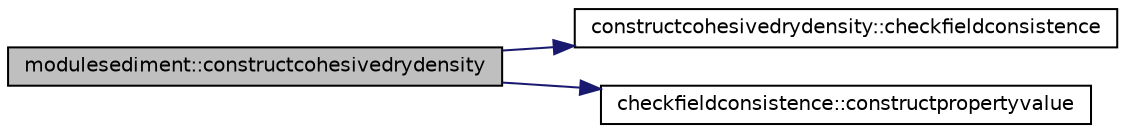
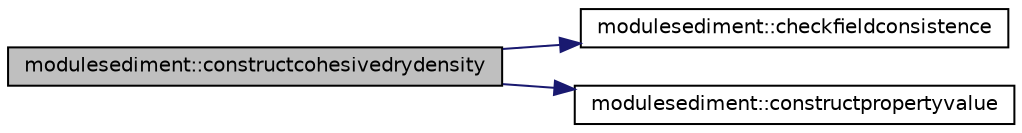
(846, 28) -> (795, 28)
(846, 105) -> (795, 105)
